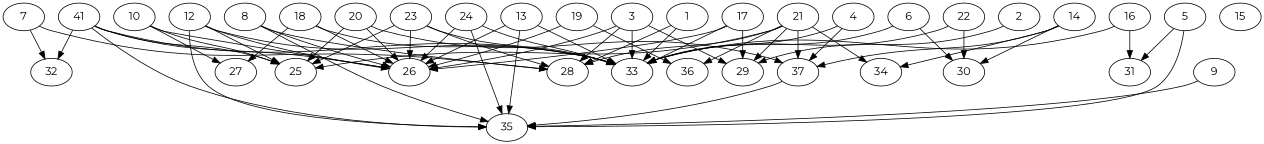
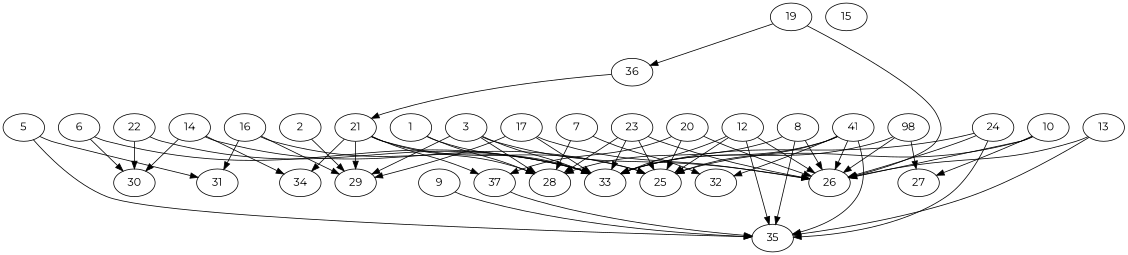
(300, 17) -> (909, 127)
(853, 17) -> none
(563, 38) -> none
(746, 43) -> (494, 89)
(901, 52) -> (421, 155)
none -> (290, 150)
